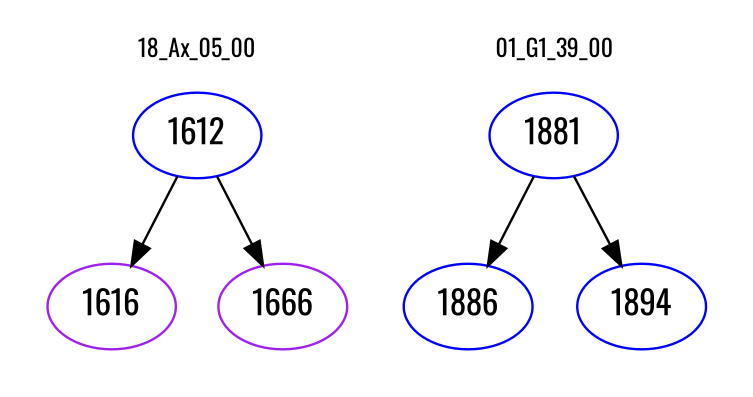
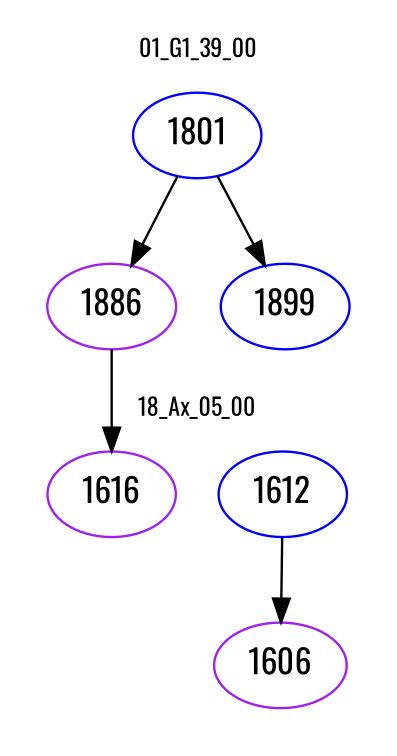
(554, 135) -> (197, 135)
(160, 210) -> (112, 402)
(283, 307) -> (280, 665)
(468, 307) -> (112, 307)
(642, 307) -> (285, 307)
